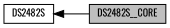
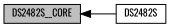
(76, 14) -> (103, 14)
